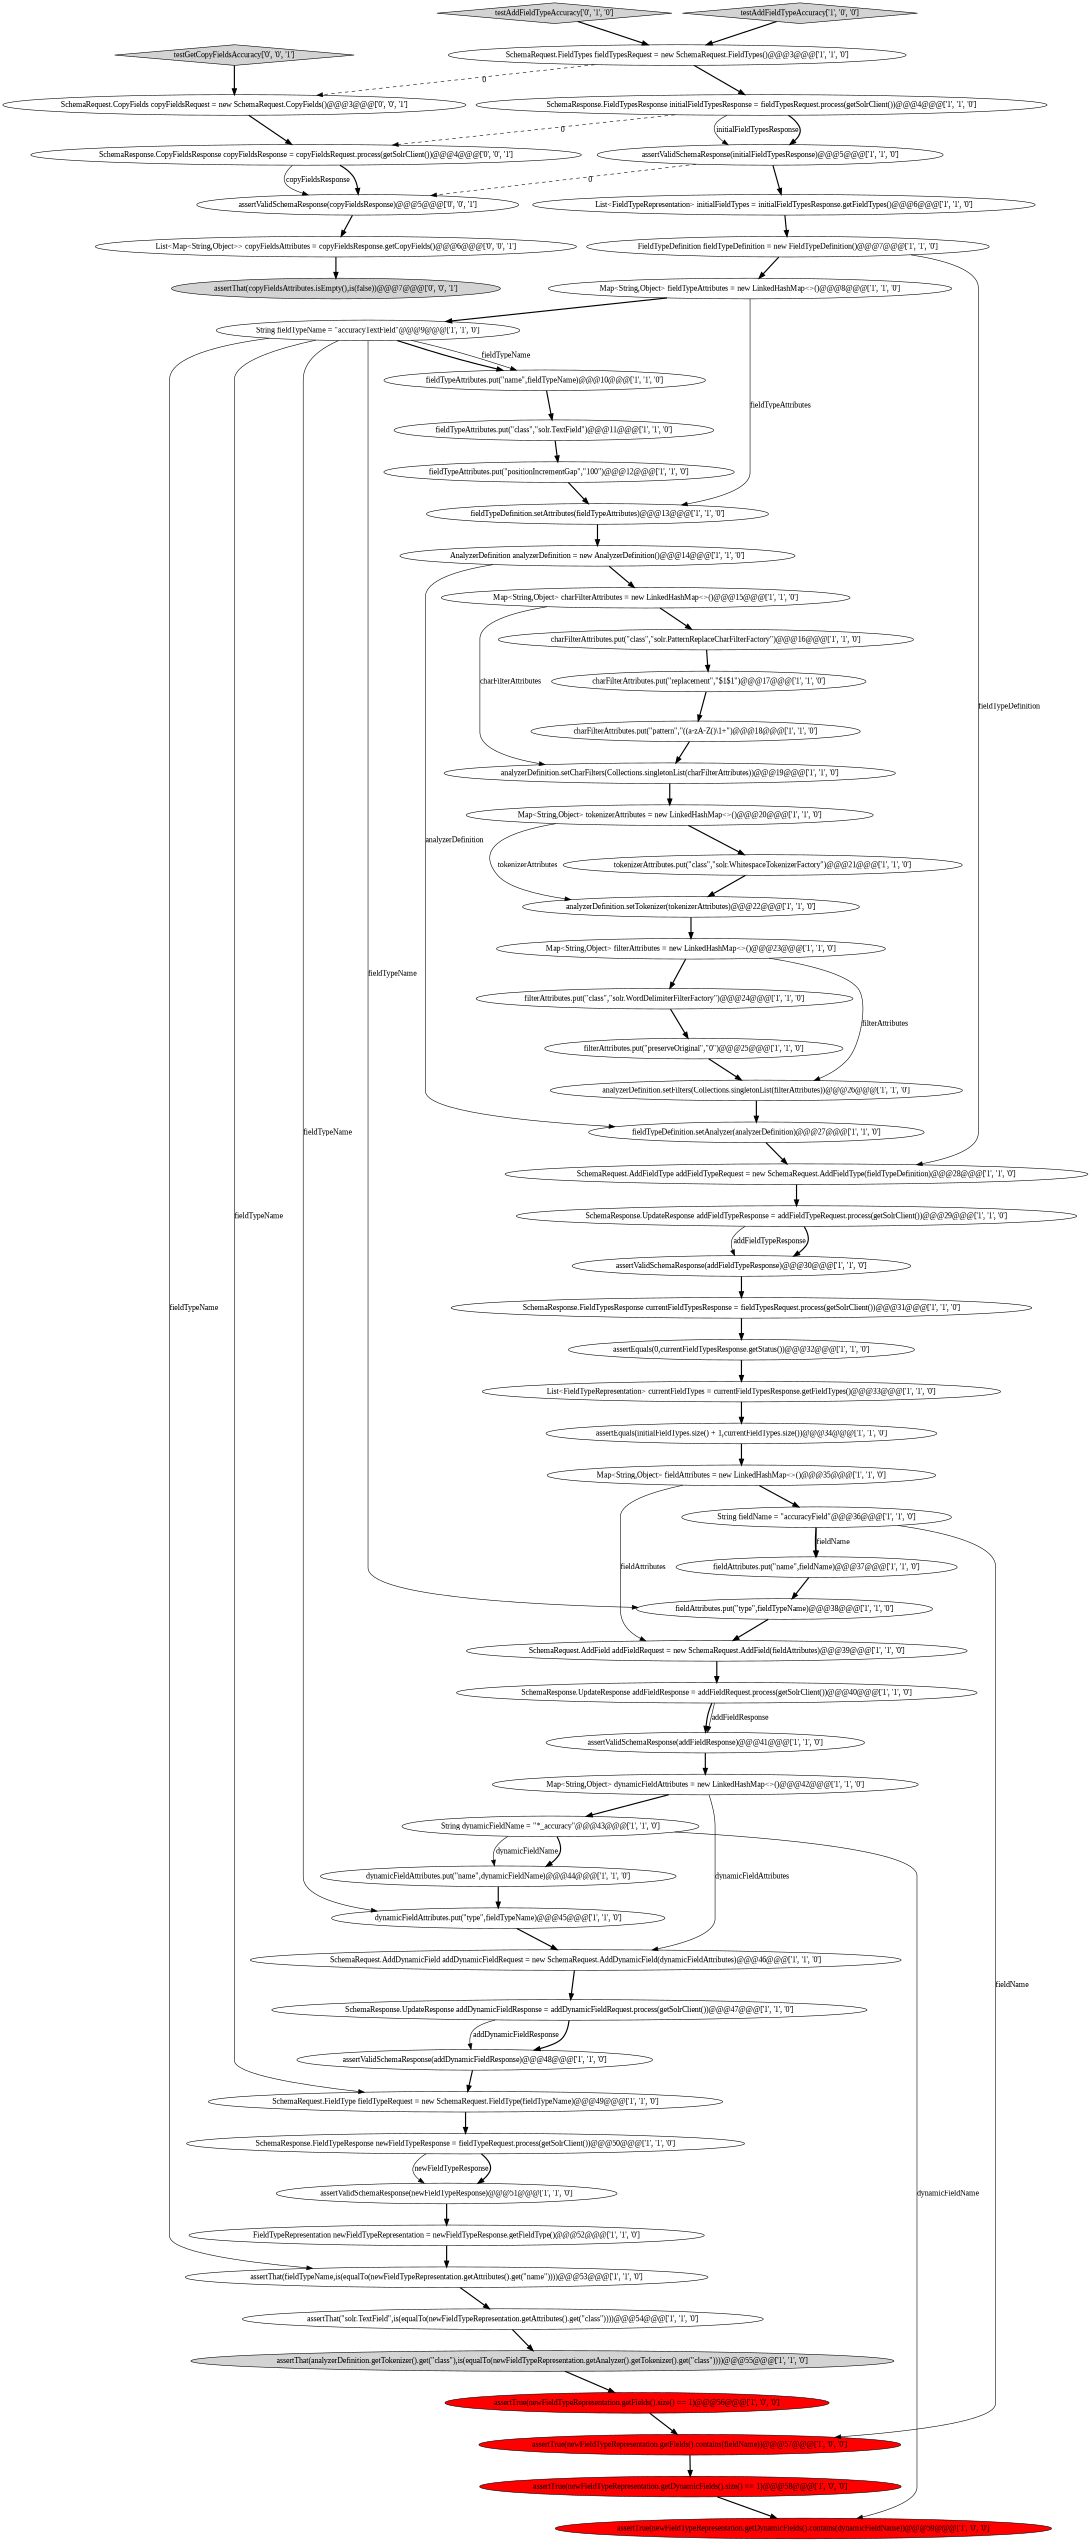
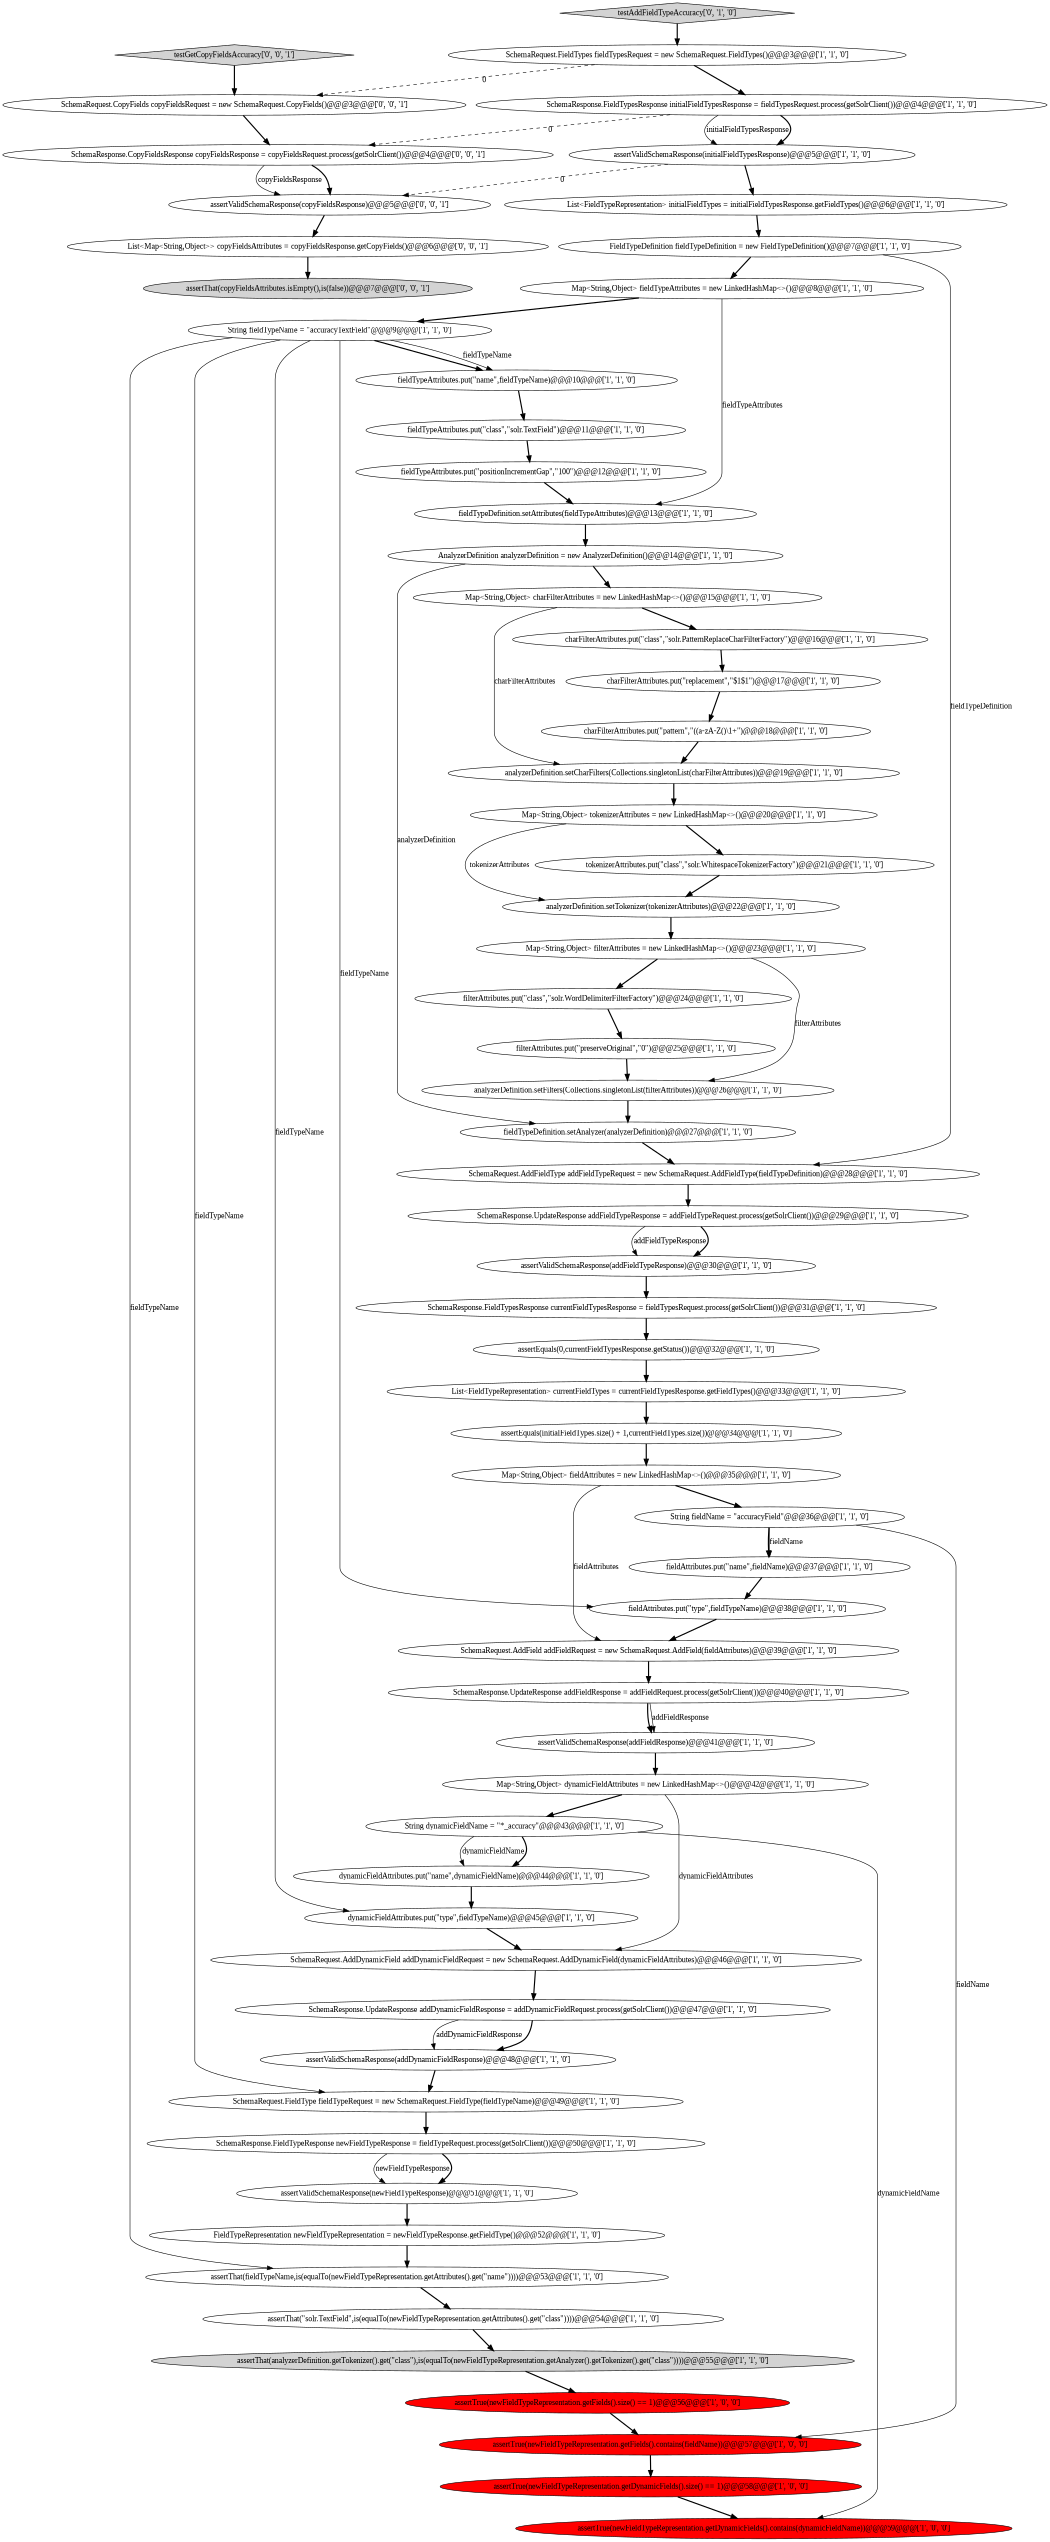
(800, 13) -> none
